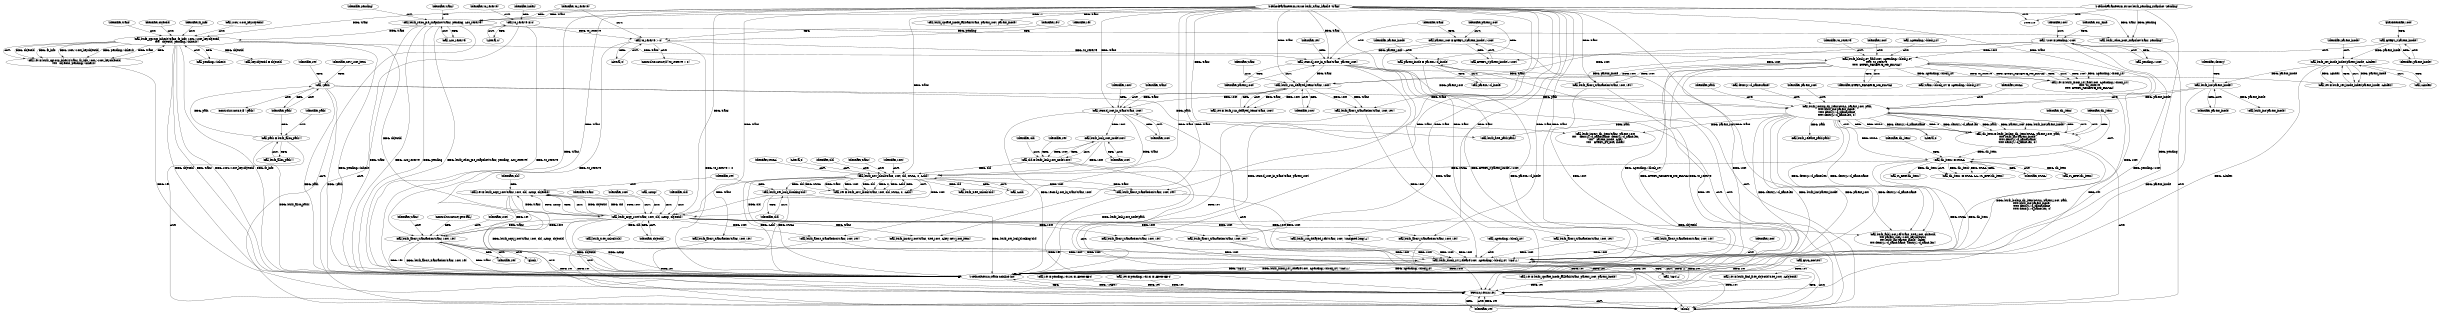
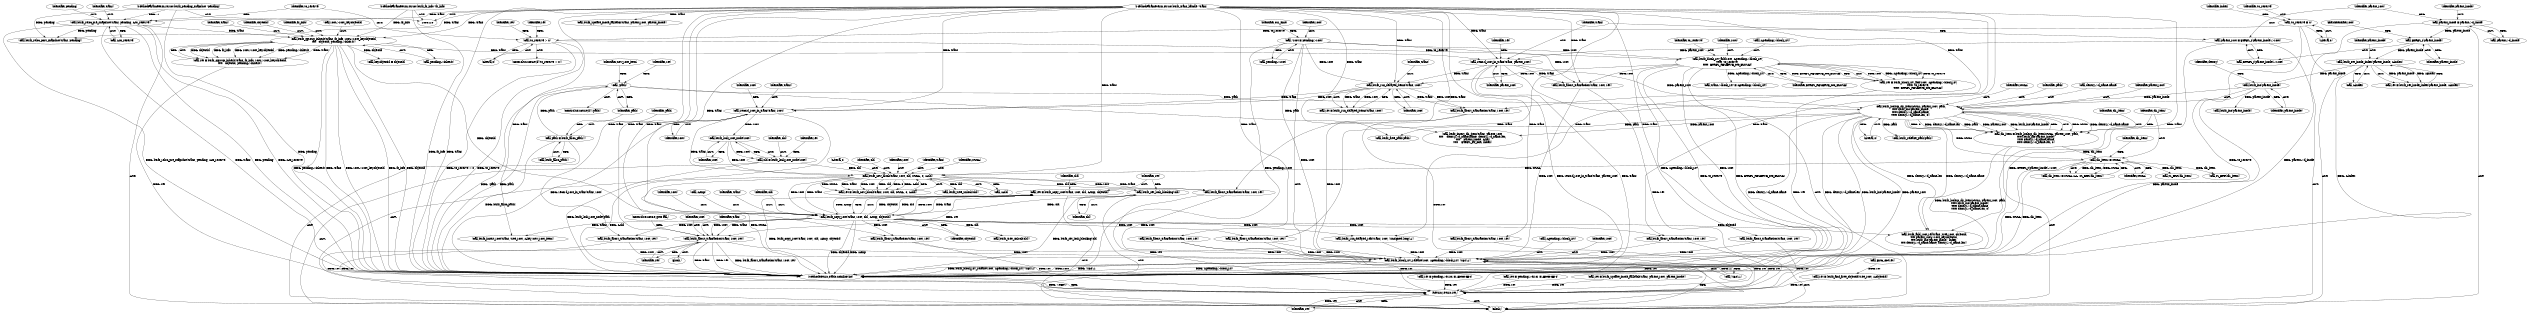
none -> (413, 7)
(1878, 77) -> (2442, 31)
